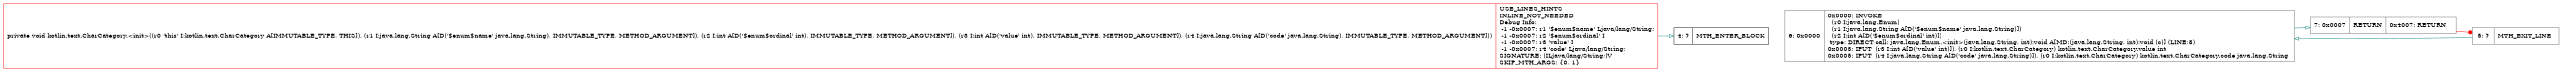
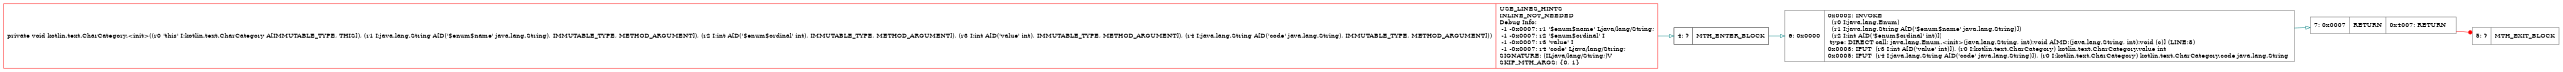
(1857, 16) -> (1857, 16)
(2525, 36) -> (2525, 36)
(2386, 39) -> (1775, 36)
